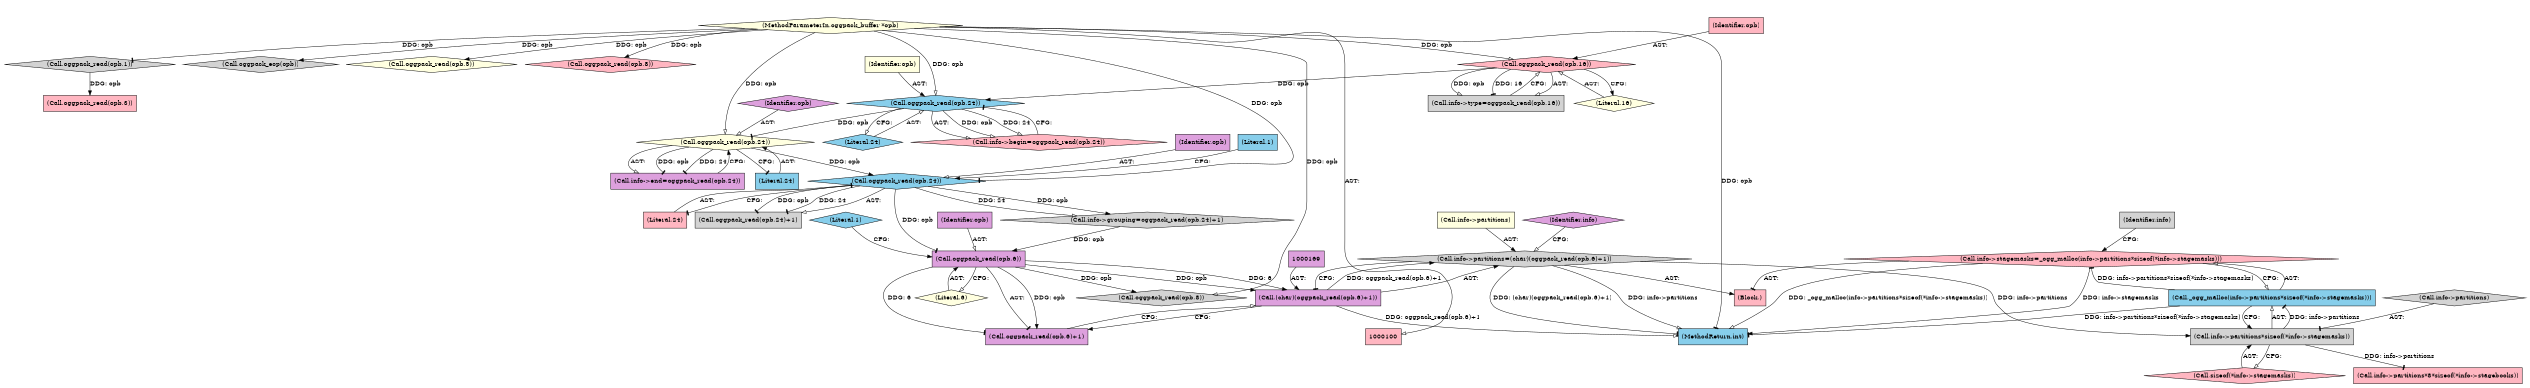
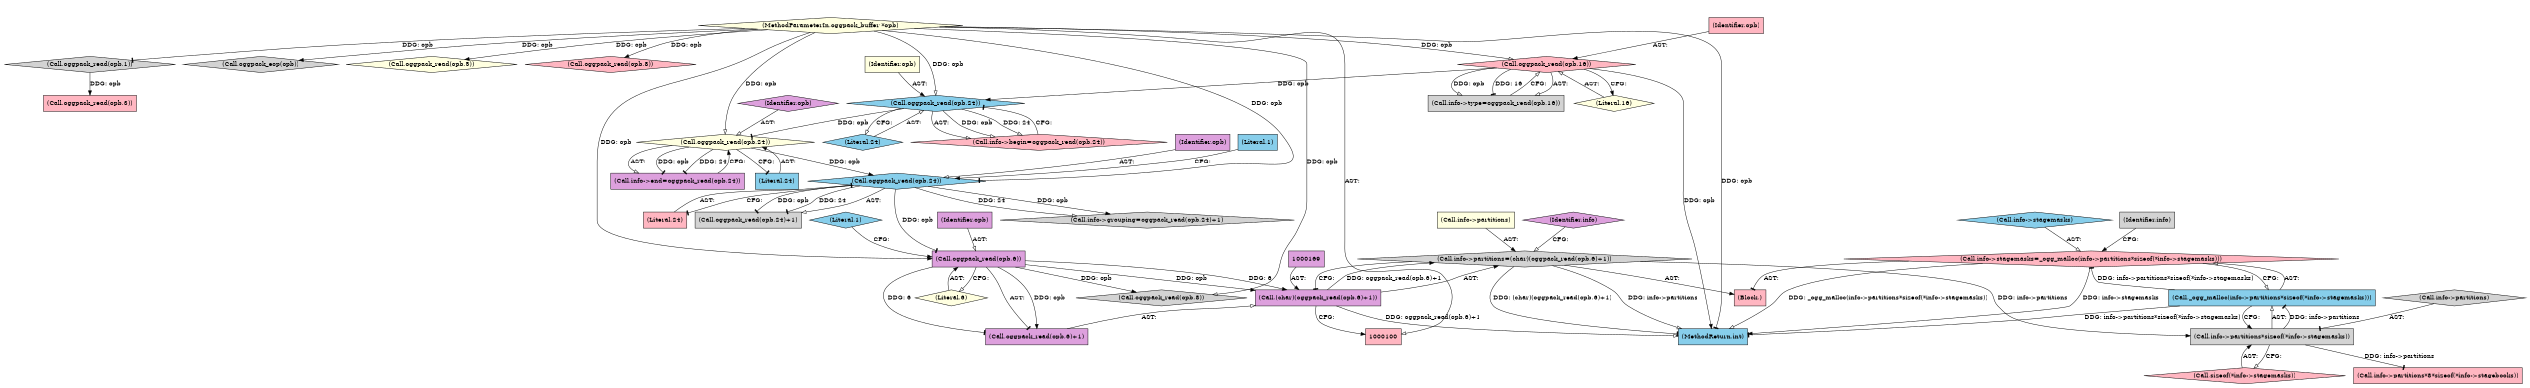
none -> (1683, 163)
none -> (2035, 220)
(1068, 238) -> (601, 225)
(1150, 317) -> (1150, 317)
(1177, 317) -> (1331, 328)
